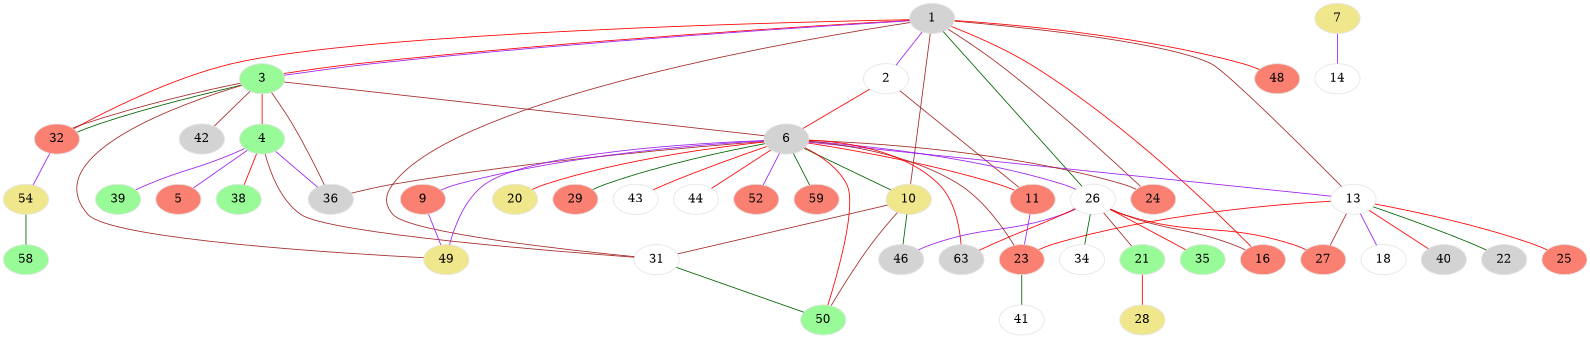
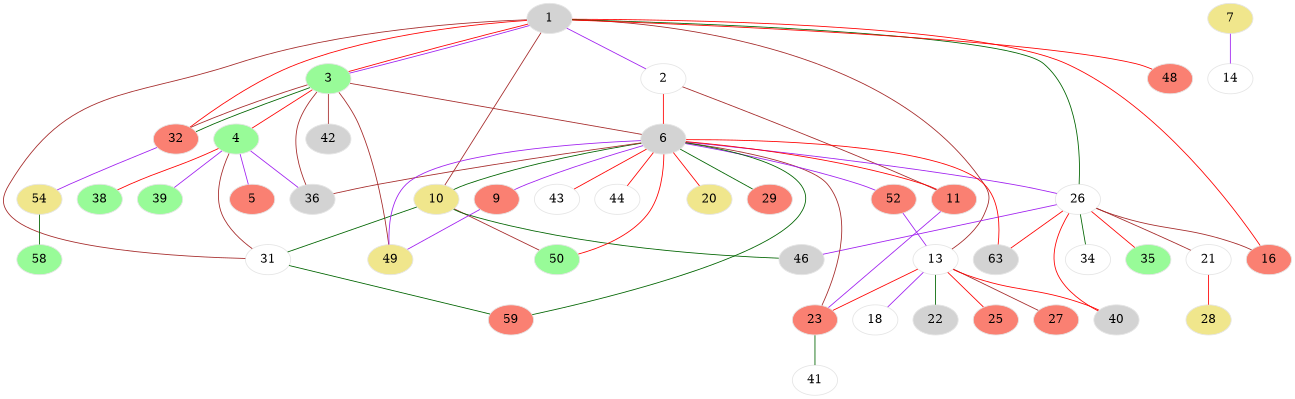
(1096, 172) -> (913, 228)
(1153, 199) -> none
(783, 229) -> (352, 229)
(1208, 229) -> (1056, 270)
(1142, 260) -> (1209, 260)
(740, 290) -> (389, 290)
